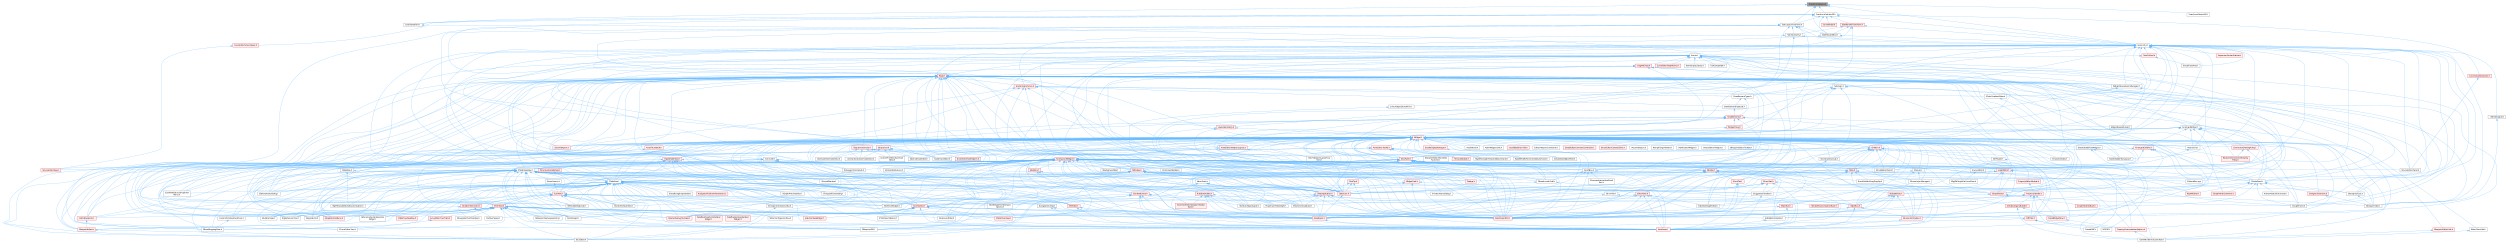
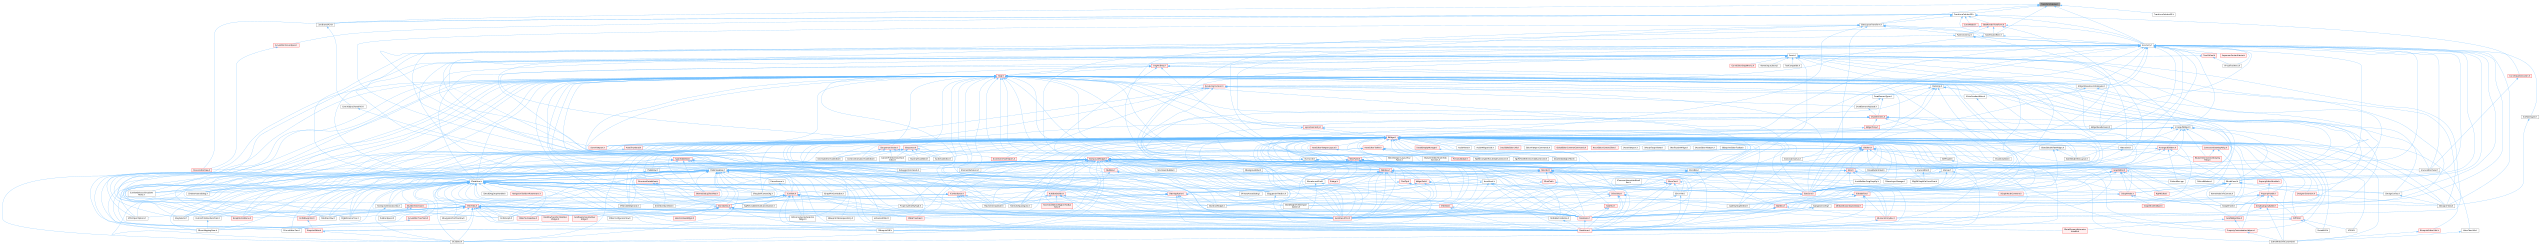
(1006, 150) -> (745, 68)
(587, 212) -> (677, 188)
none -> (2075, 231)
